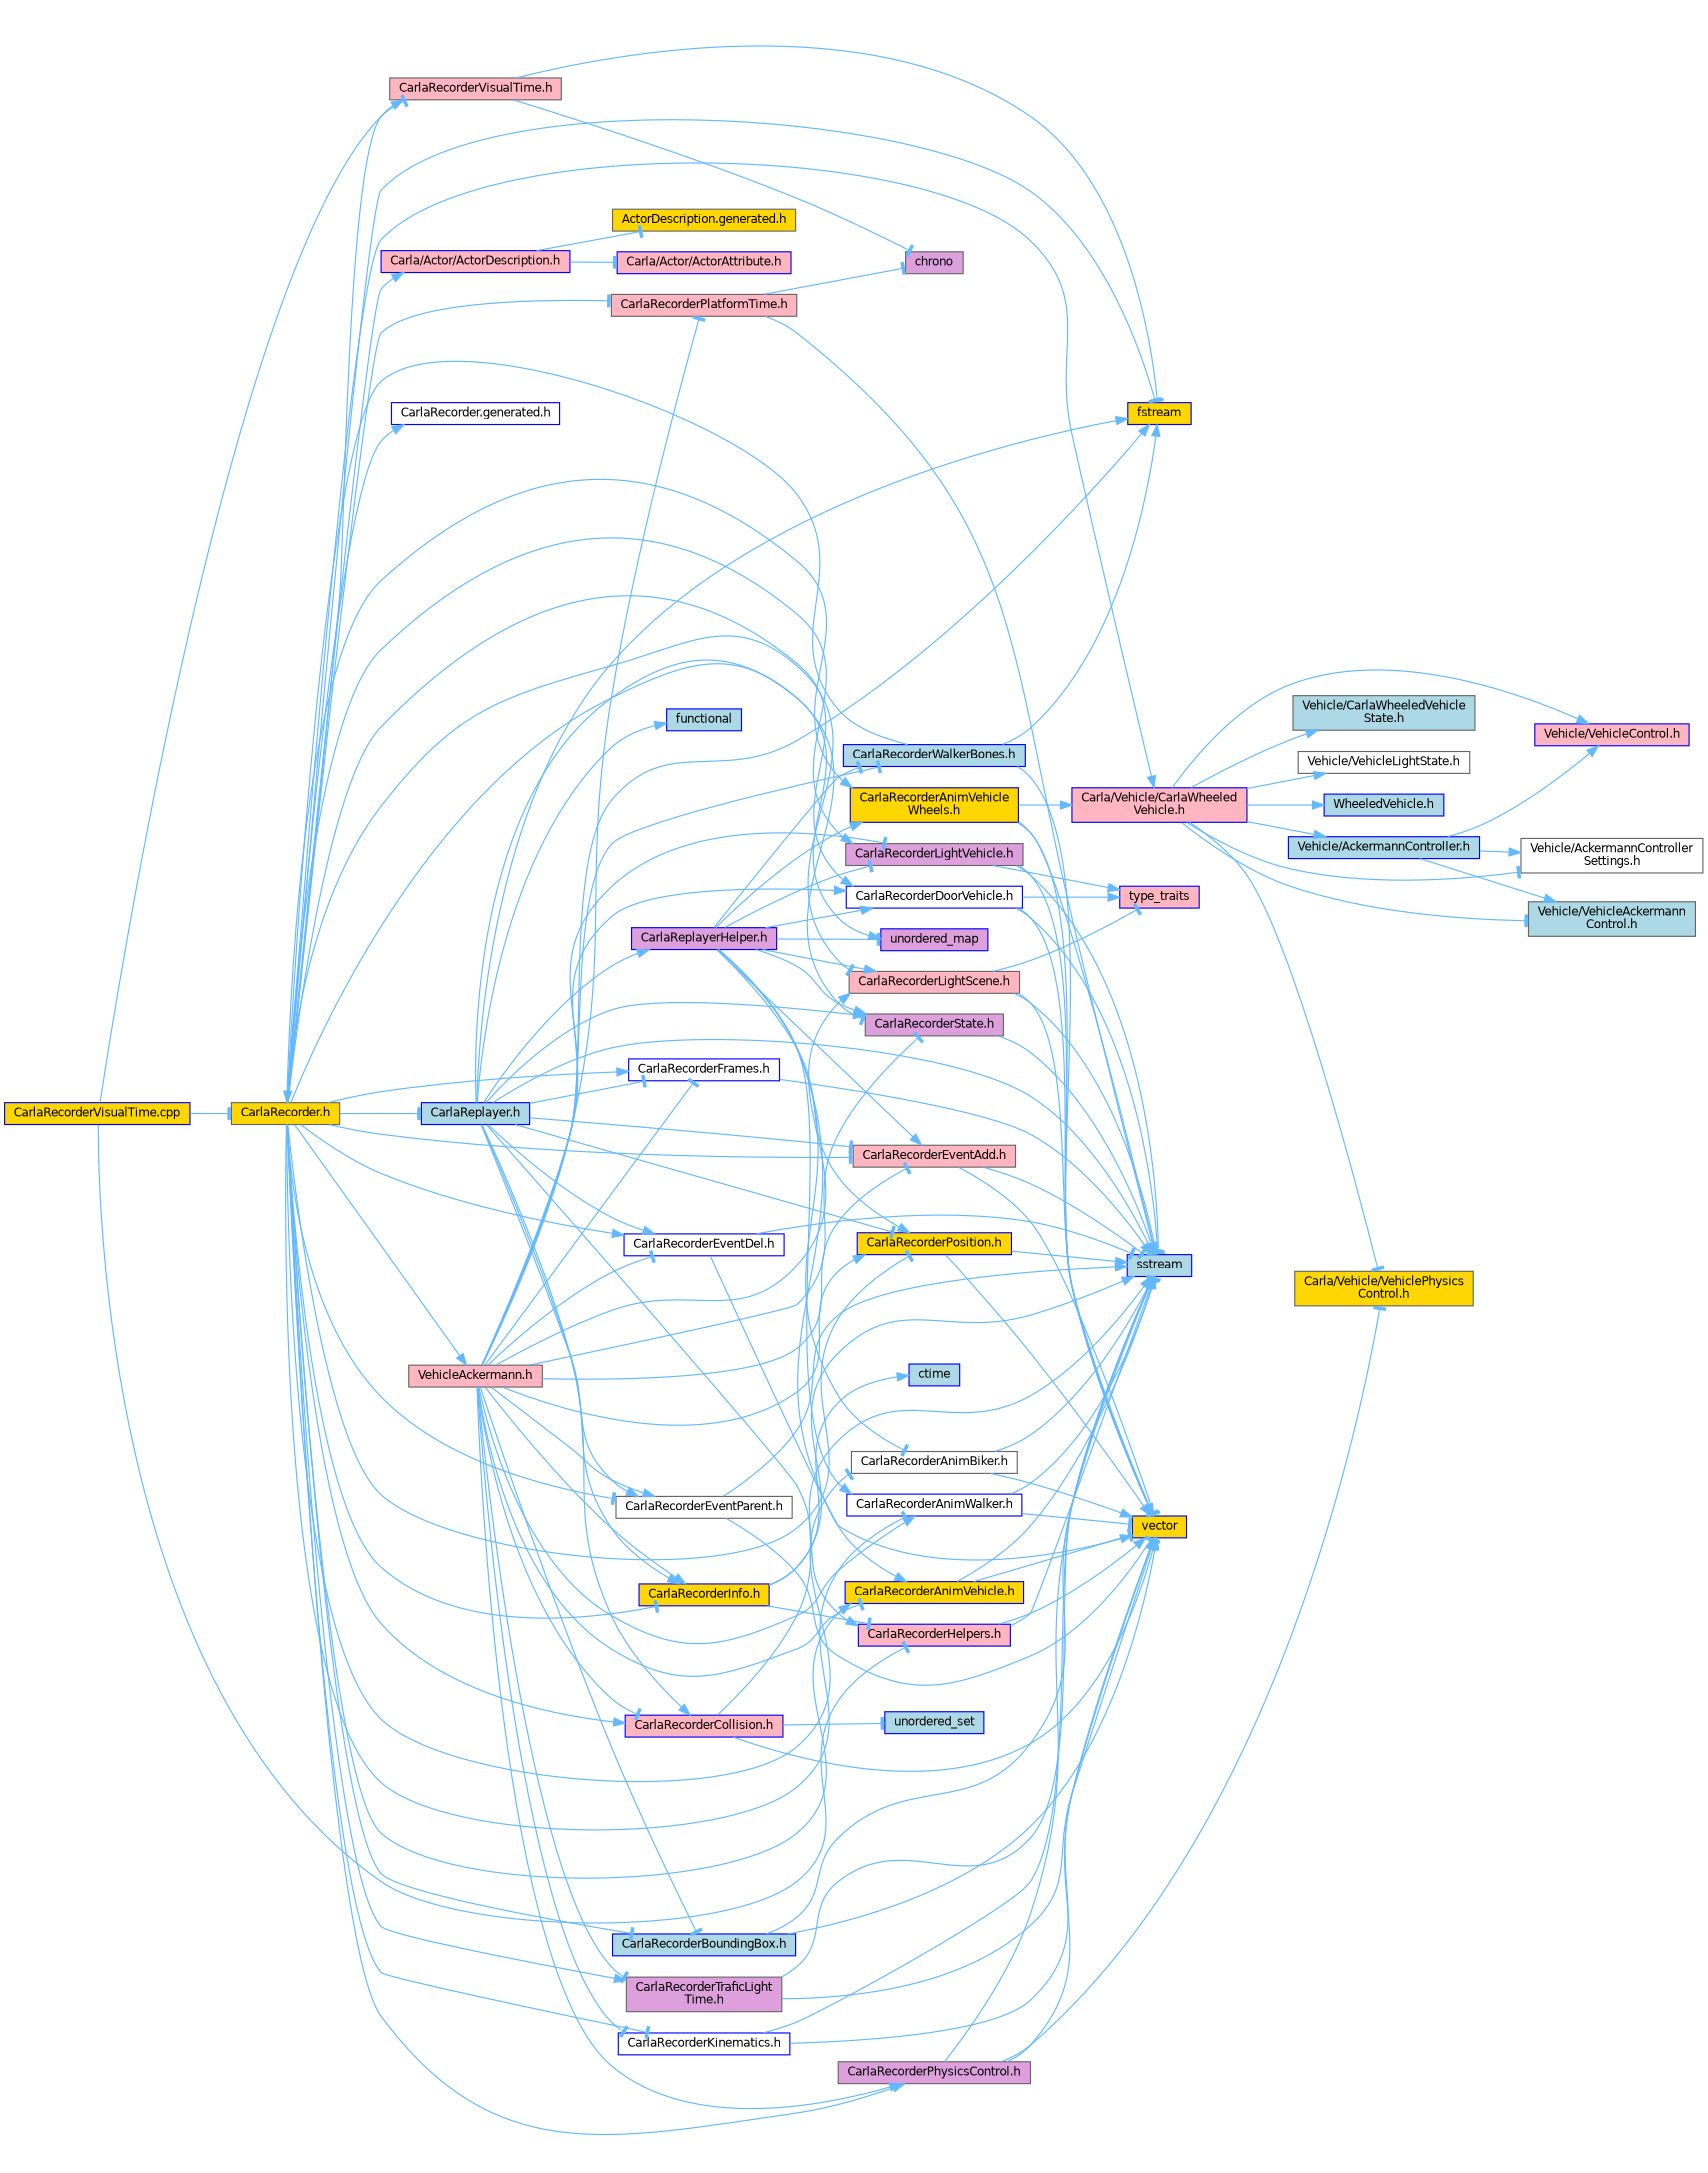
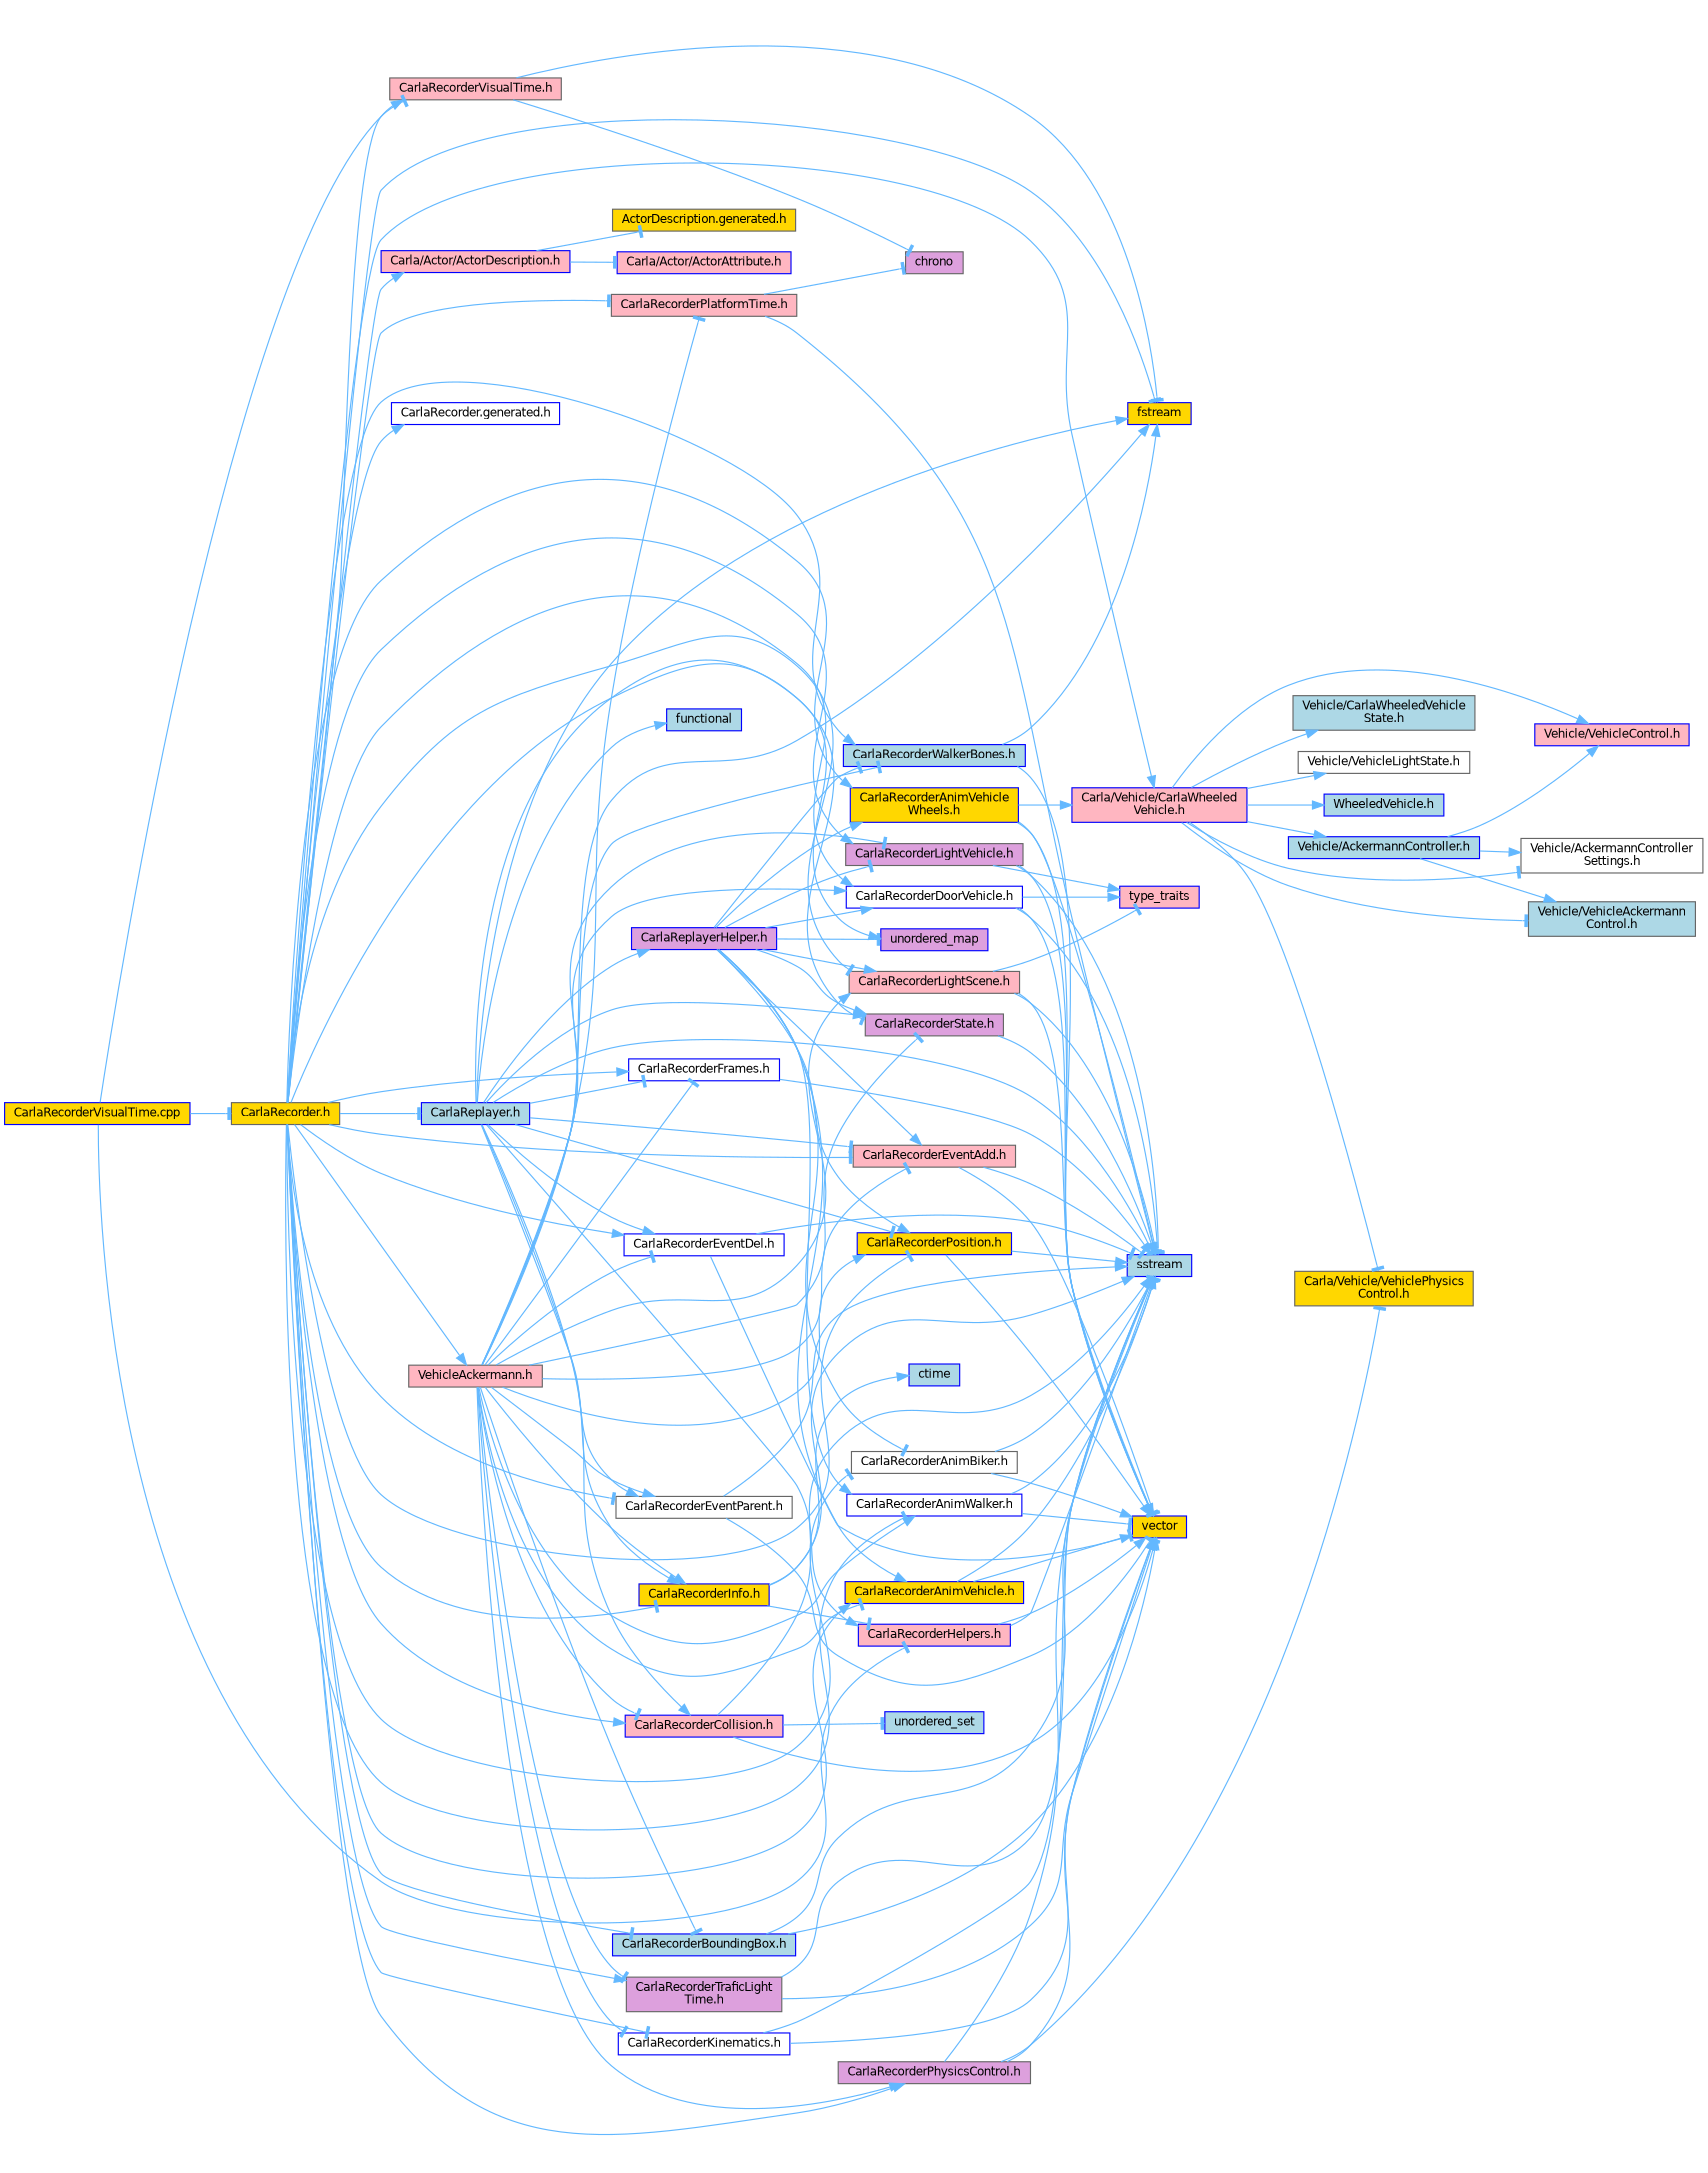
(398, 373) -> (376, 412)
